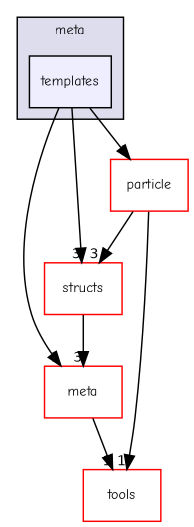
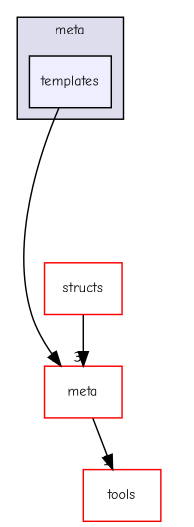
(76, 178) -> none
(149, 185) -> none
